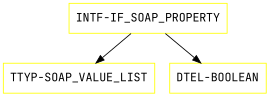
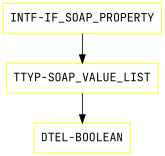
(180, 46) -> (82, 104)
